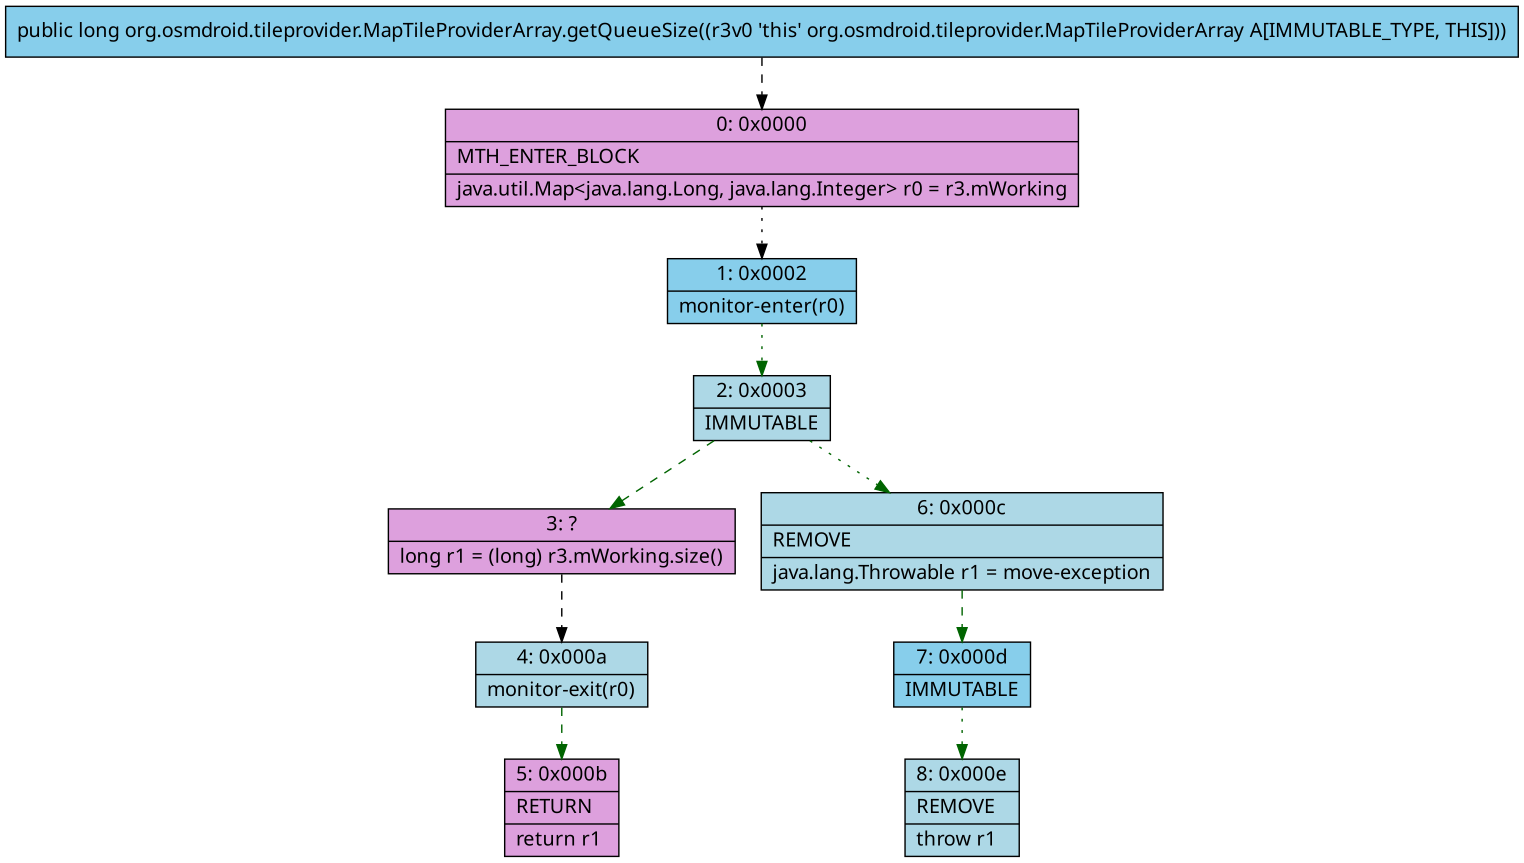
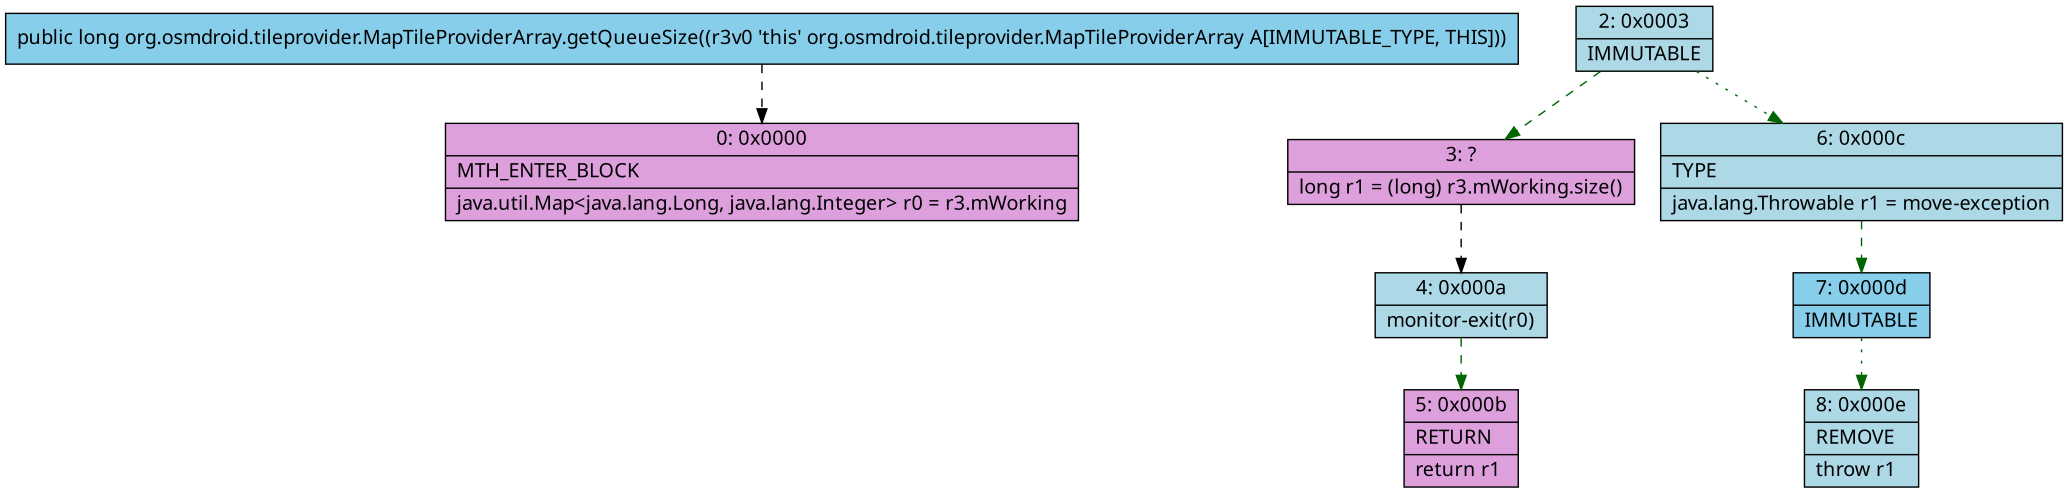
(762, 291) -> none
(812, 541) -> (1694, 171)
